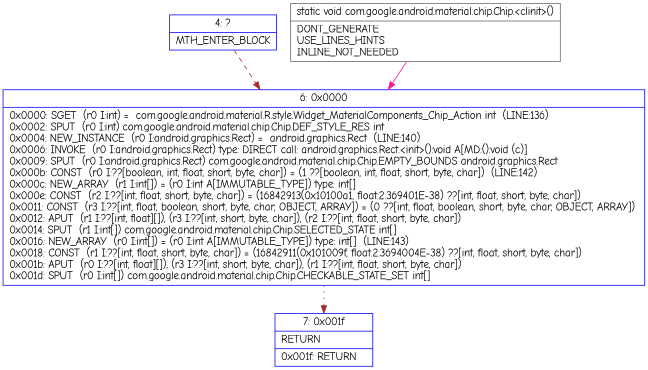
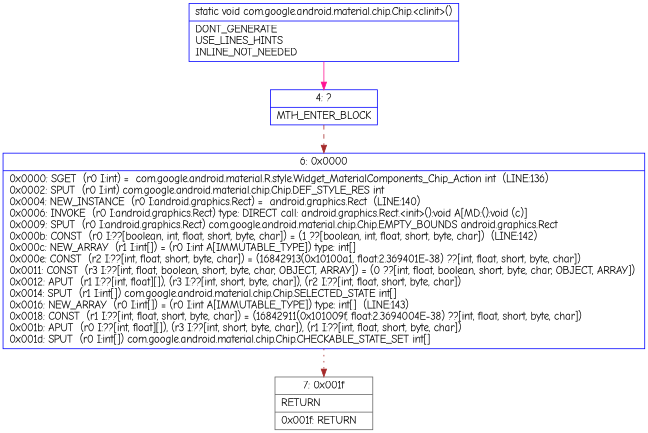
(425, 32) -> (324, 32)
(400, 72) -> (324, 72)
(324, 340) -> (324, 403)
